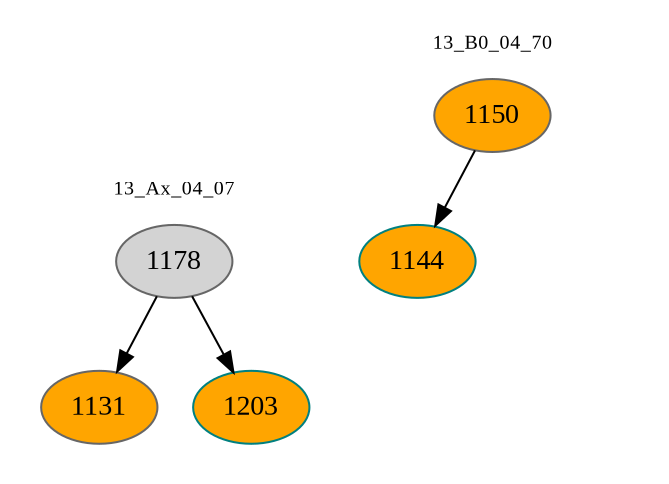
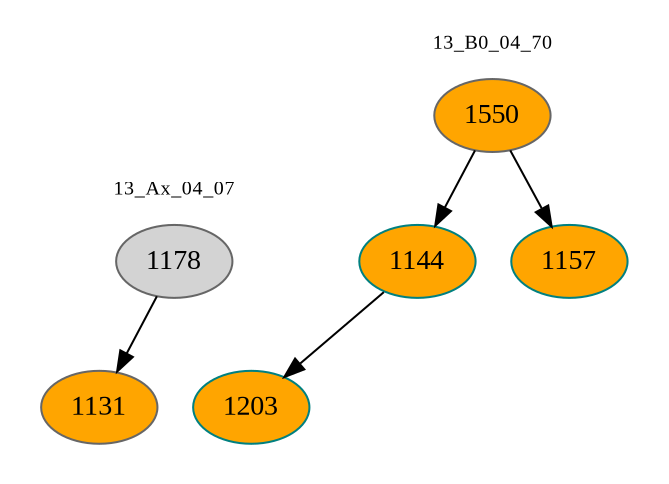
(492, 116) -> (492, 116)
none -> (569, 261)
(208, 325) -> (342, 328)
